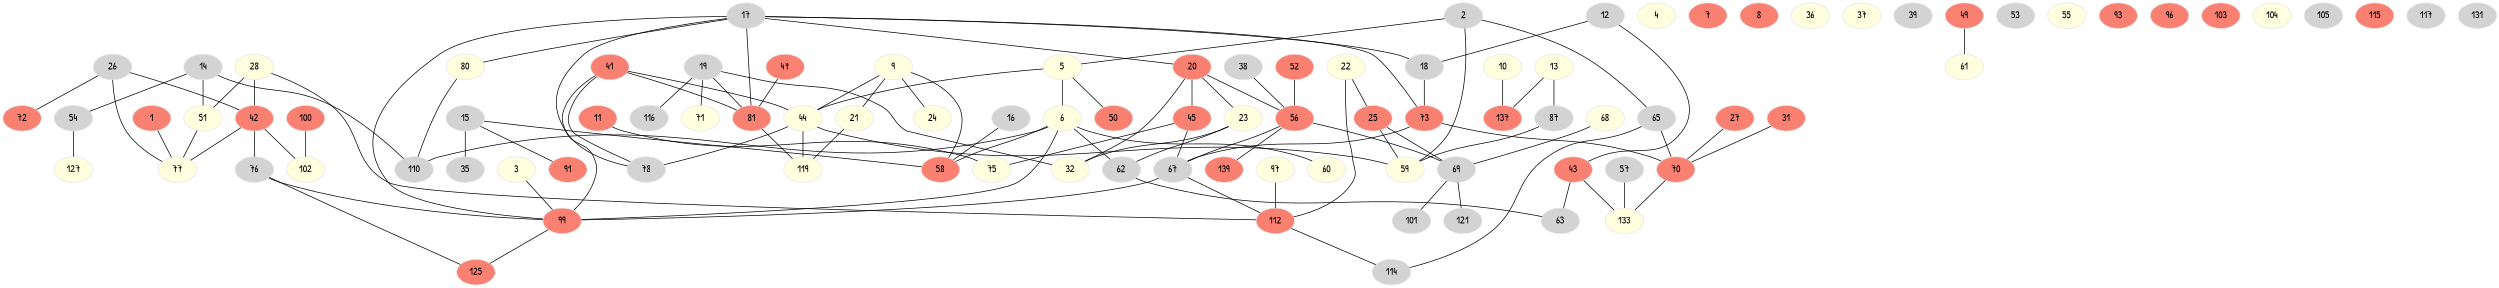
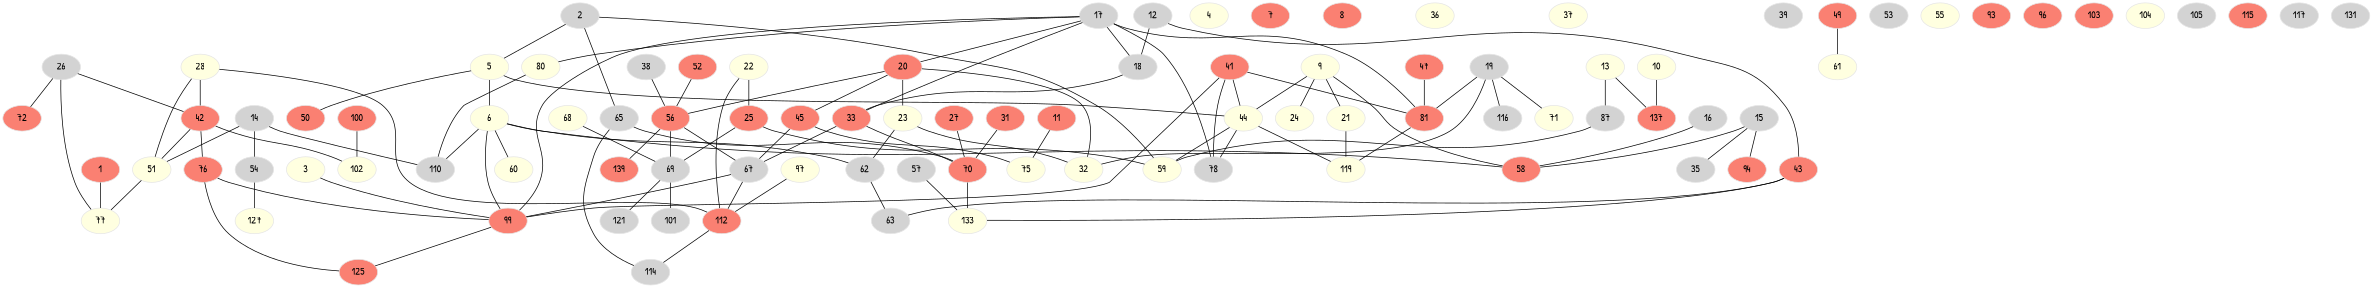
(1424, 118) -> (851, 118)
(216, 144) -> (176, 144)
(254, 170) -> (203, 170)
(568, 170) -> (1747, 170)
